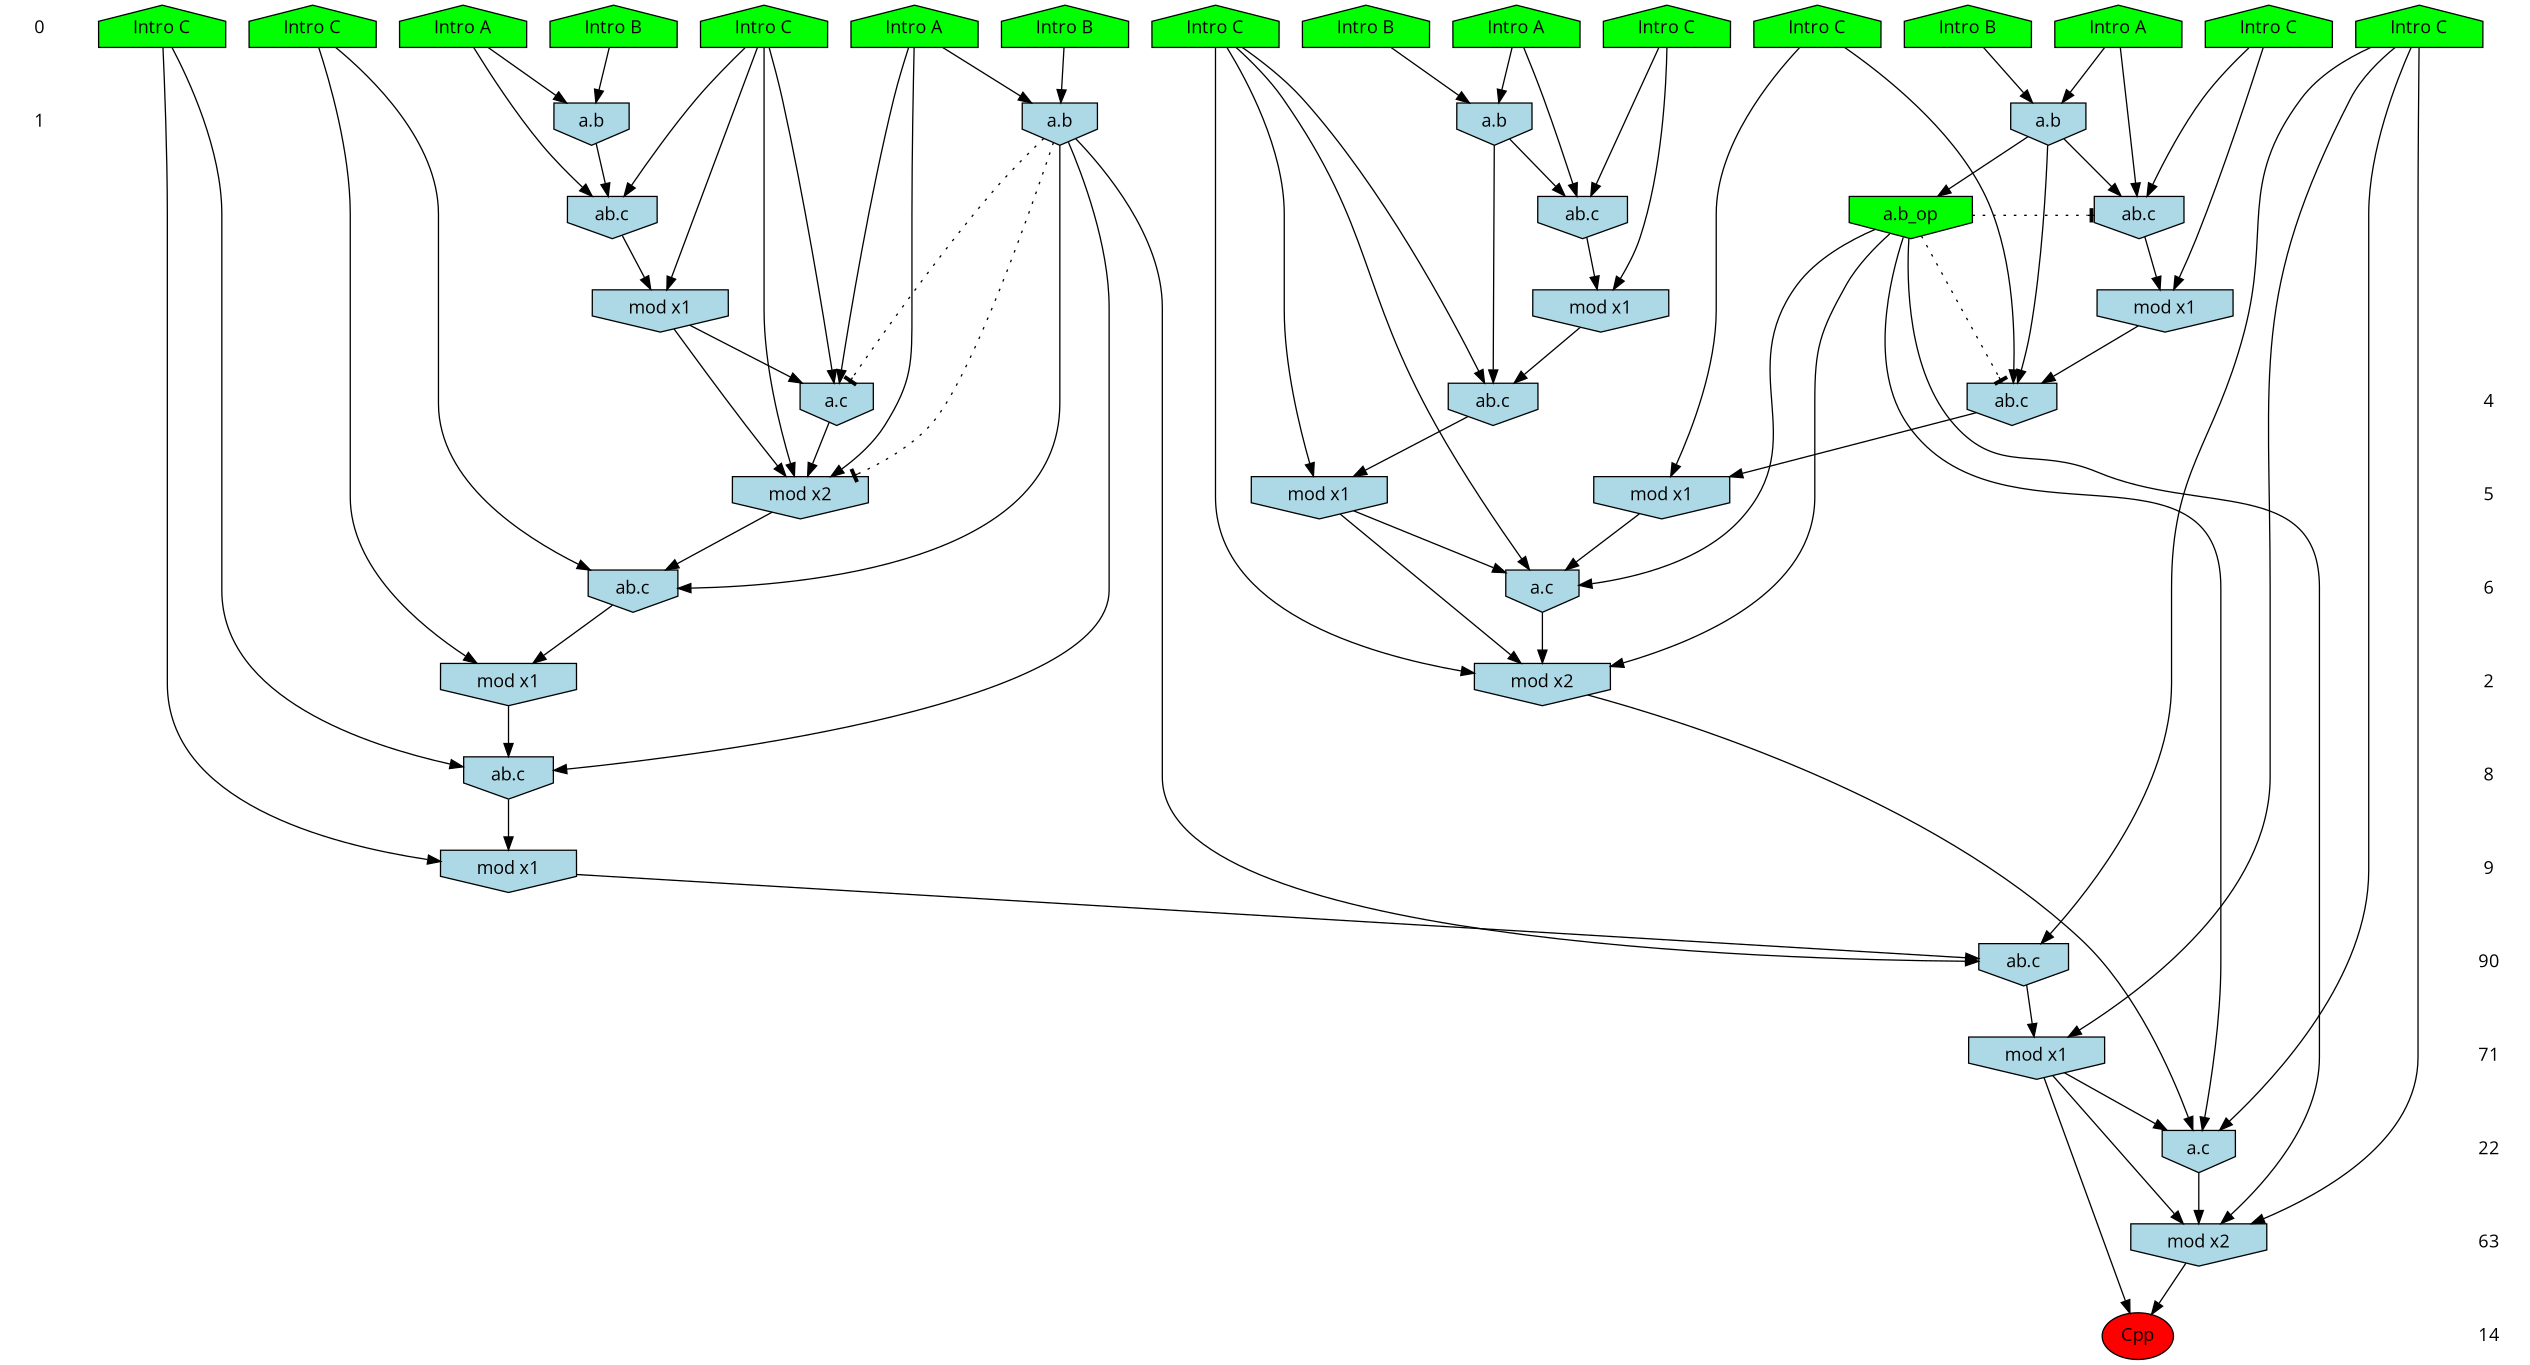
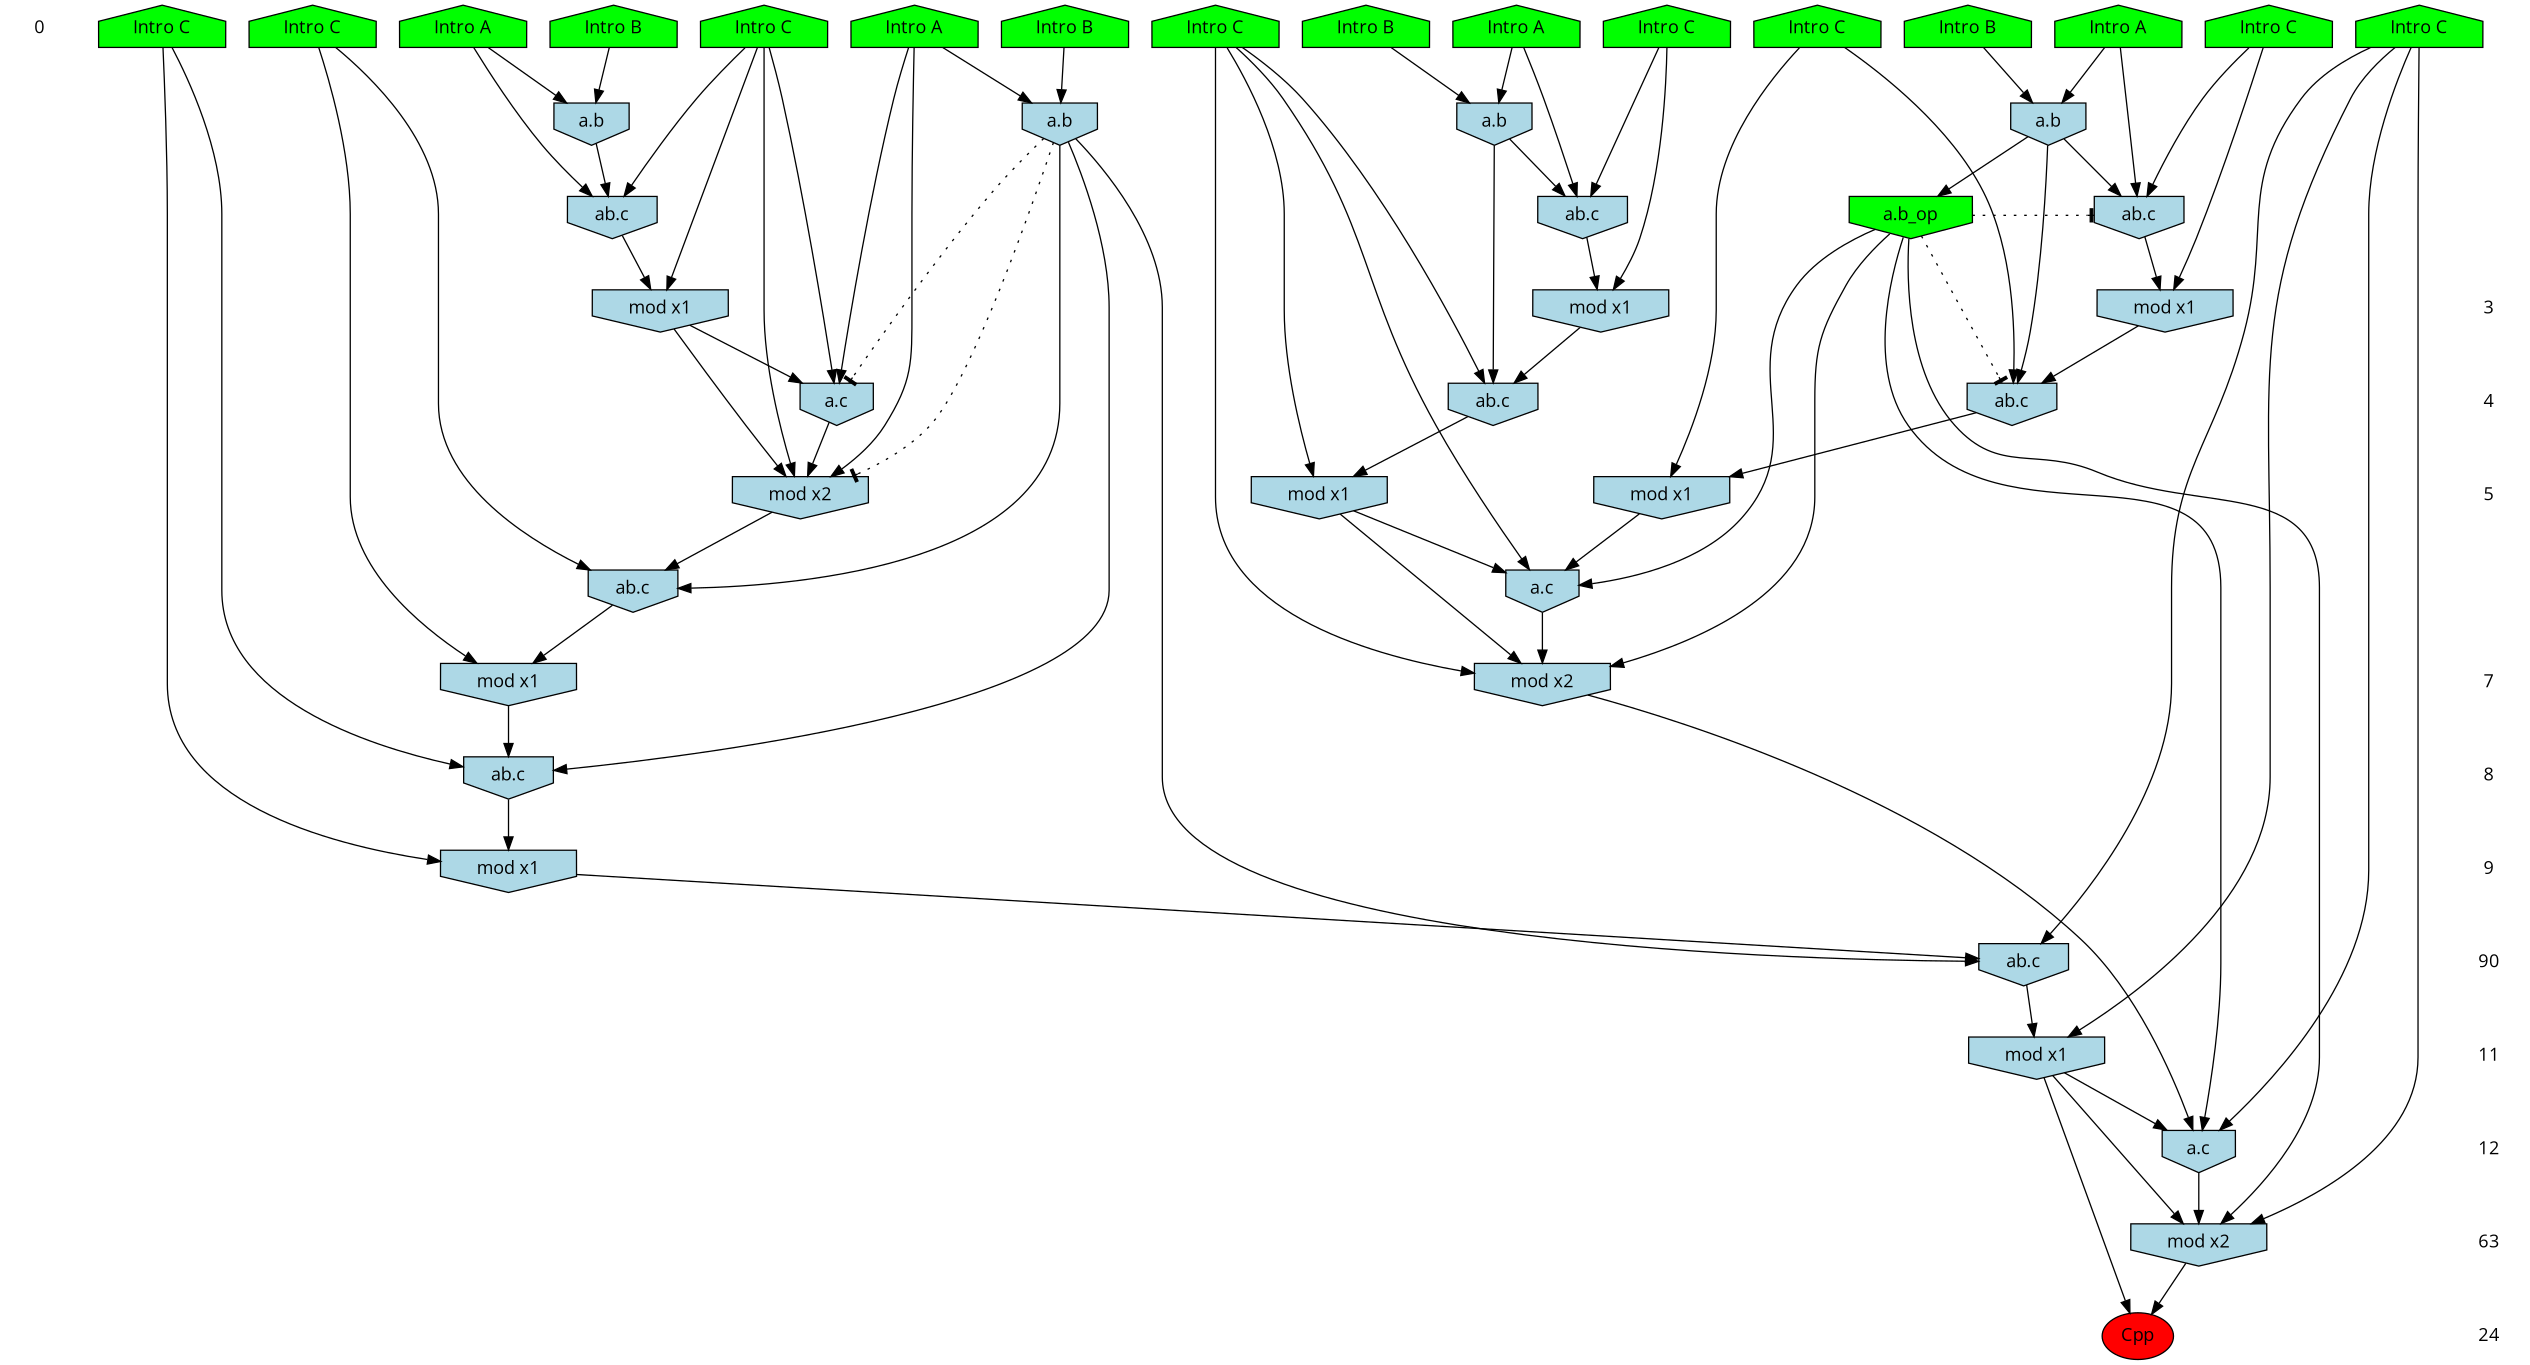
(40, 122) -> none
none -> (2489, 309)
(2489, 589) -> none
(2489, 682) -> (2489, 682)
(2489, 1056) -> (2489, 1056)
(2489, 1149) -> (2489, 1149)
(2489, 1336) -> (2489, 1336)
